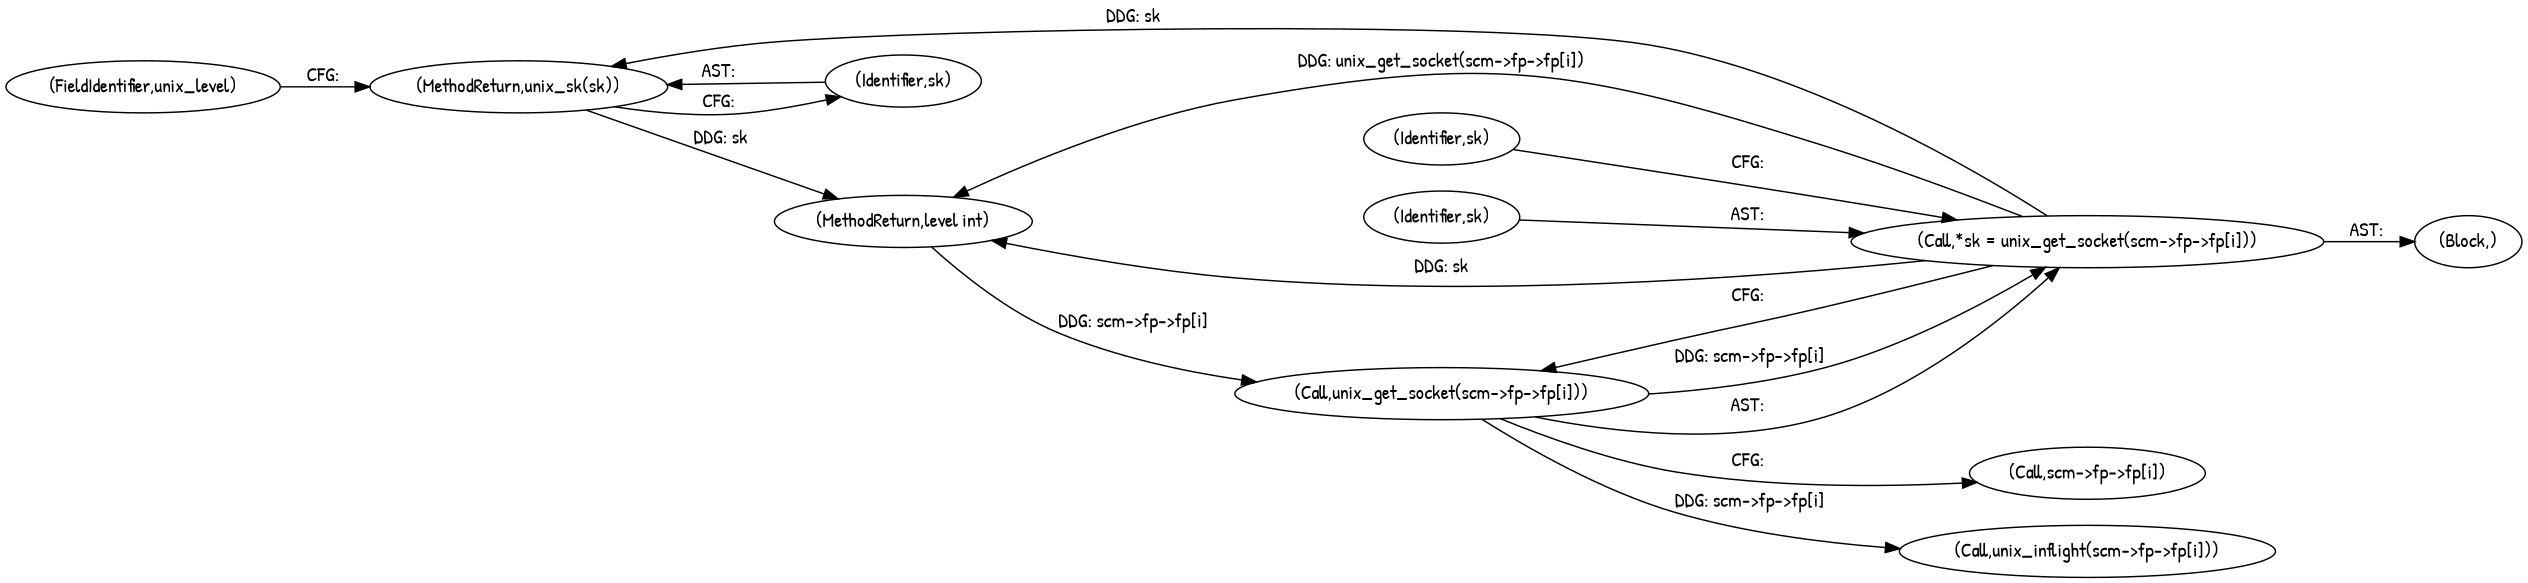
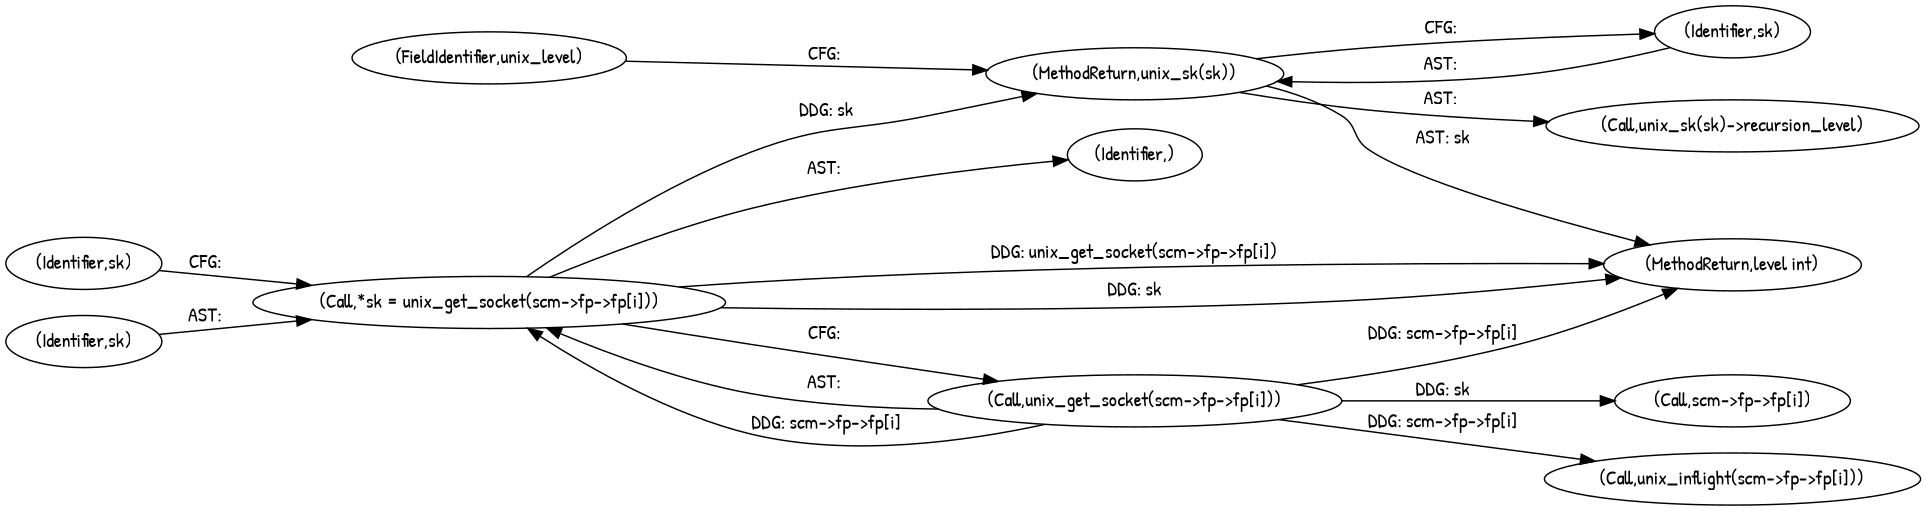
none -> (1732, 126)
(721, 138) -> (1443, 138)
(2468, 242) -> (1135, 155)
(1075, 339) -> (1484, 353)
(1750, 461) -> (1443, 390)
